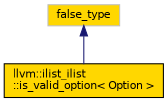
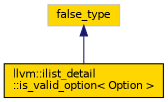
(84, 81) -> (84, 81)
